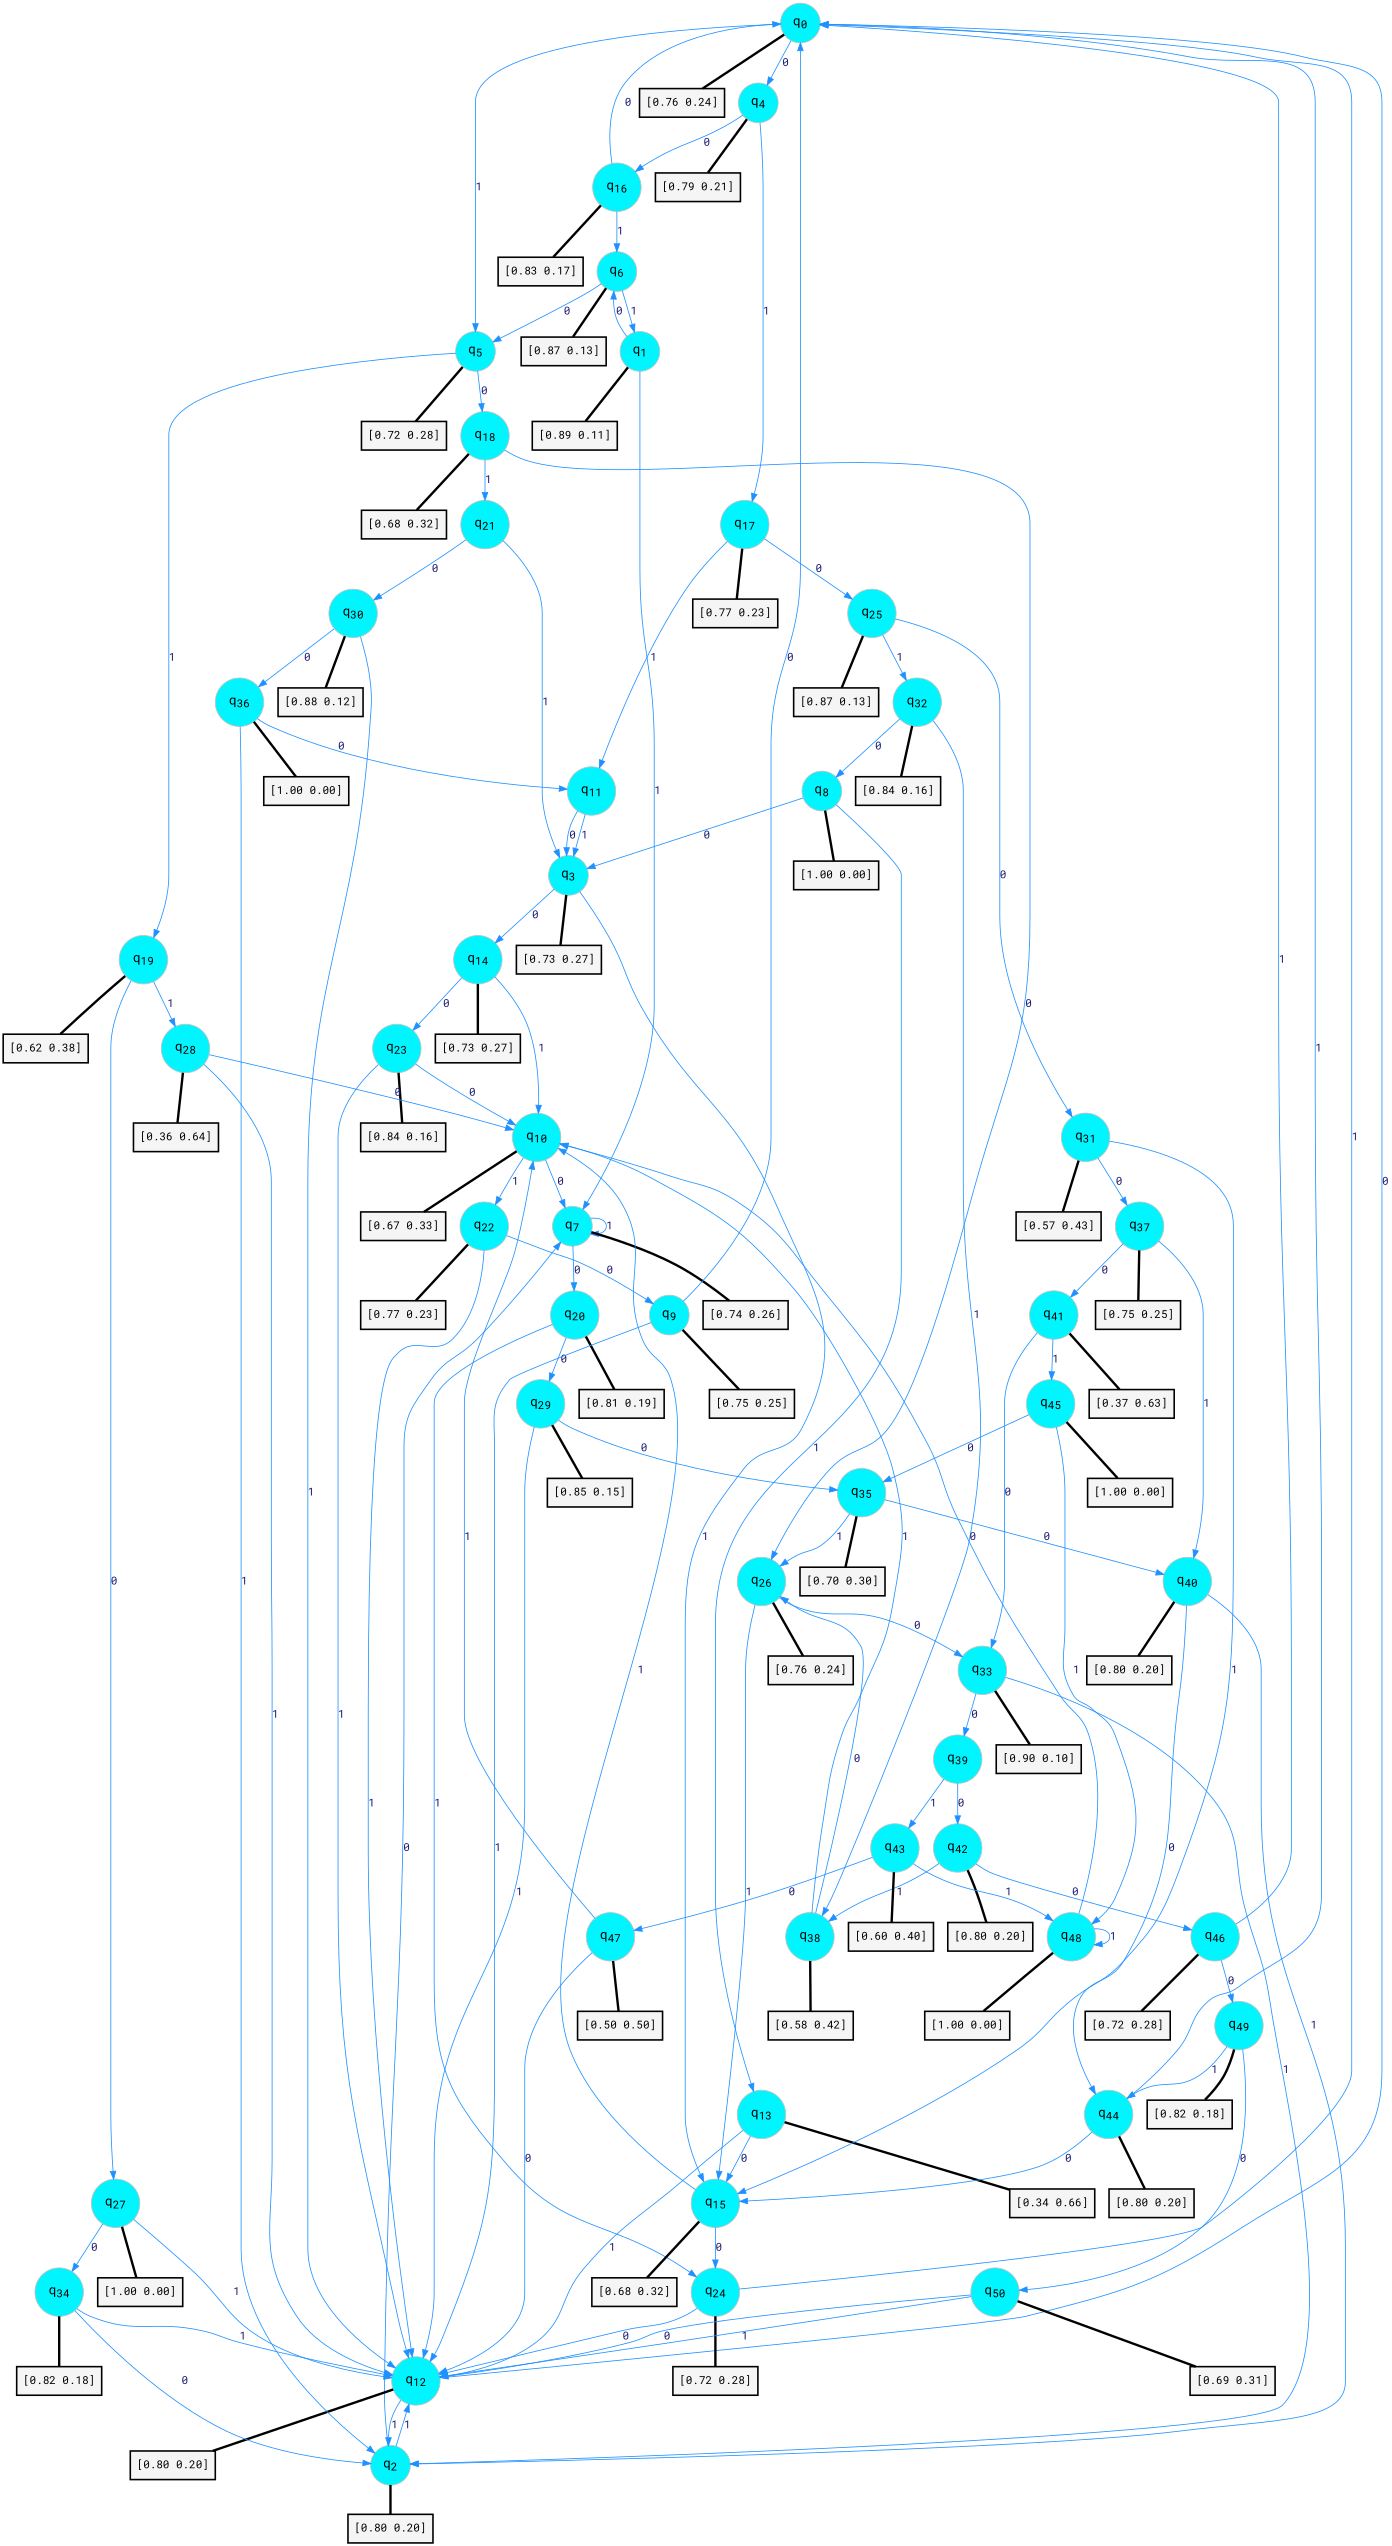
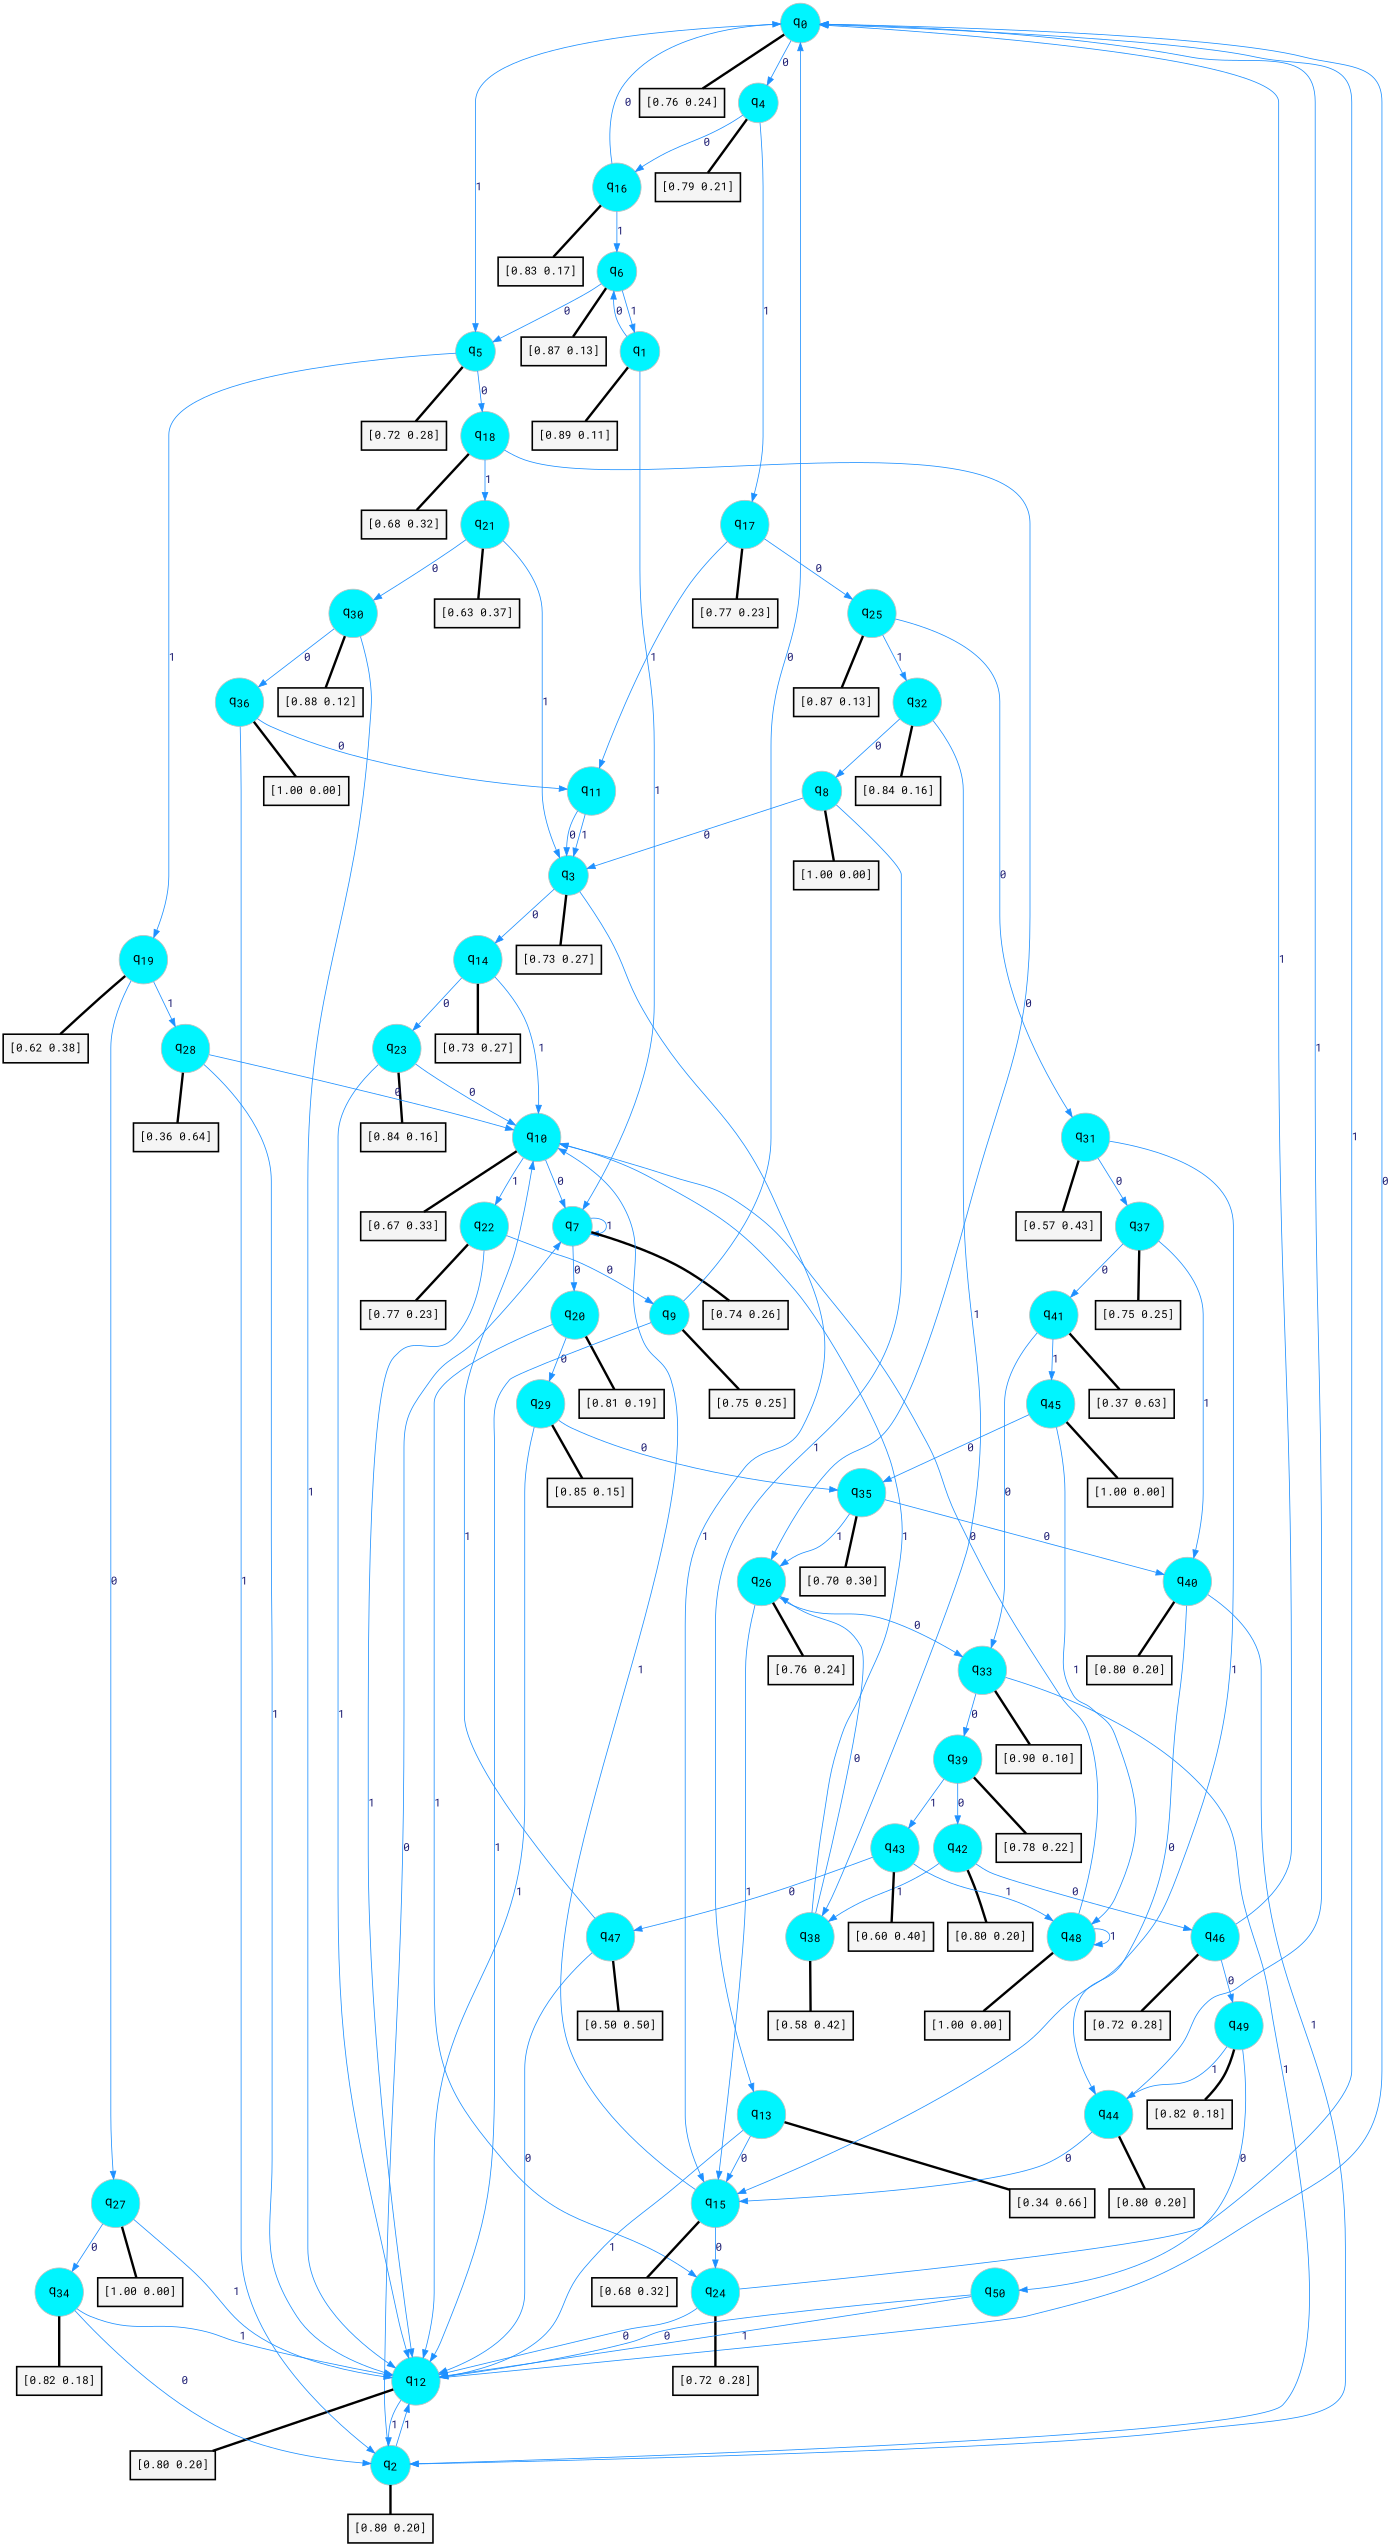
none -> (477, 613)
none -> (1039, 1848)
(1233, 2381) -> none
